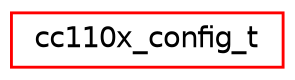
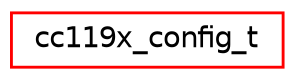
(147, 40) -> (147, 40)
